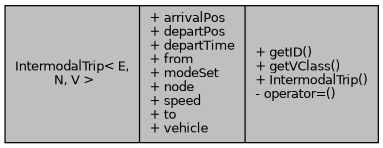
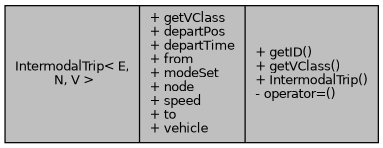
(188, 18) -> (188, 18)
